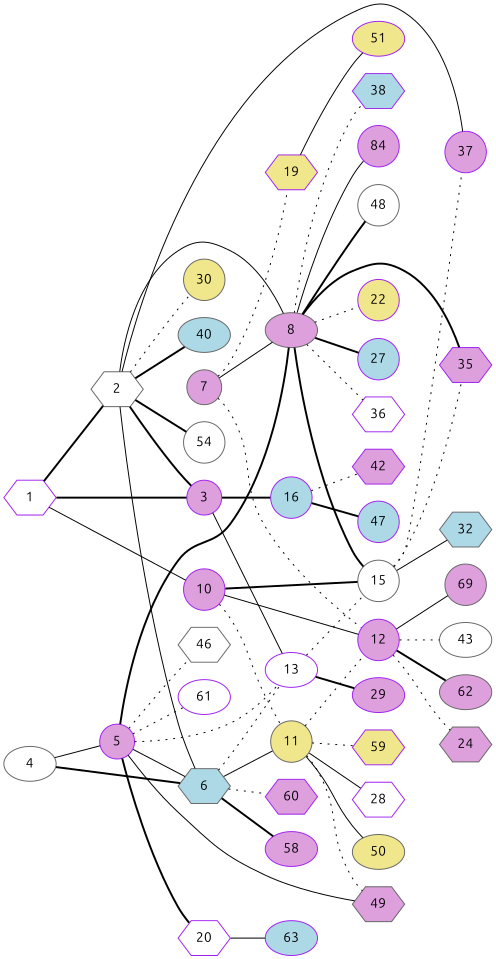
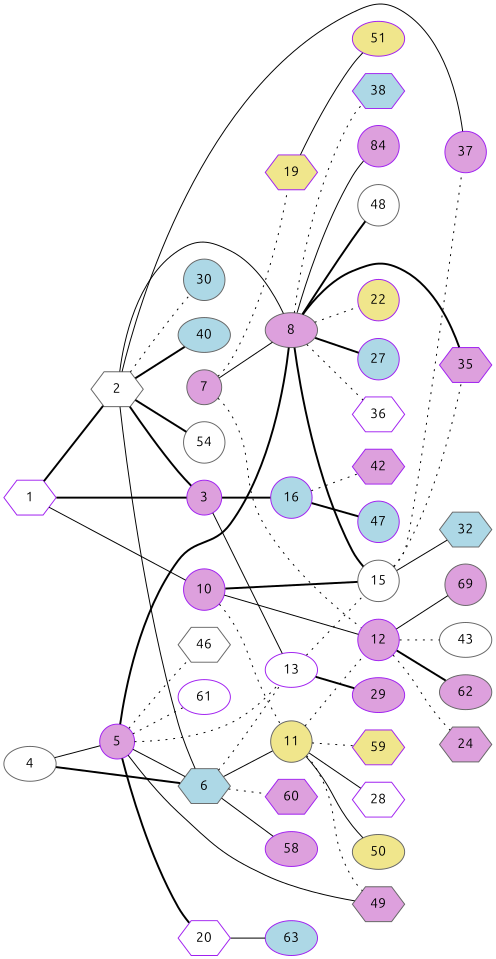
(204, 280) -> (204, 280)
(247, 817) -> (247, 817)
